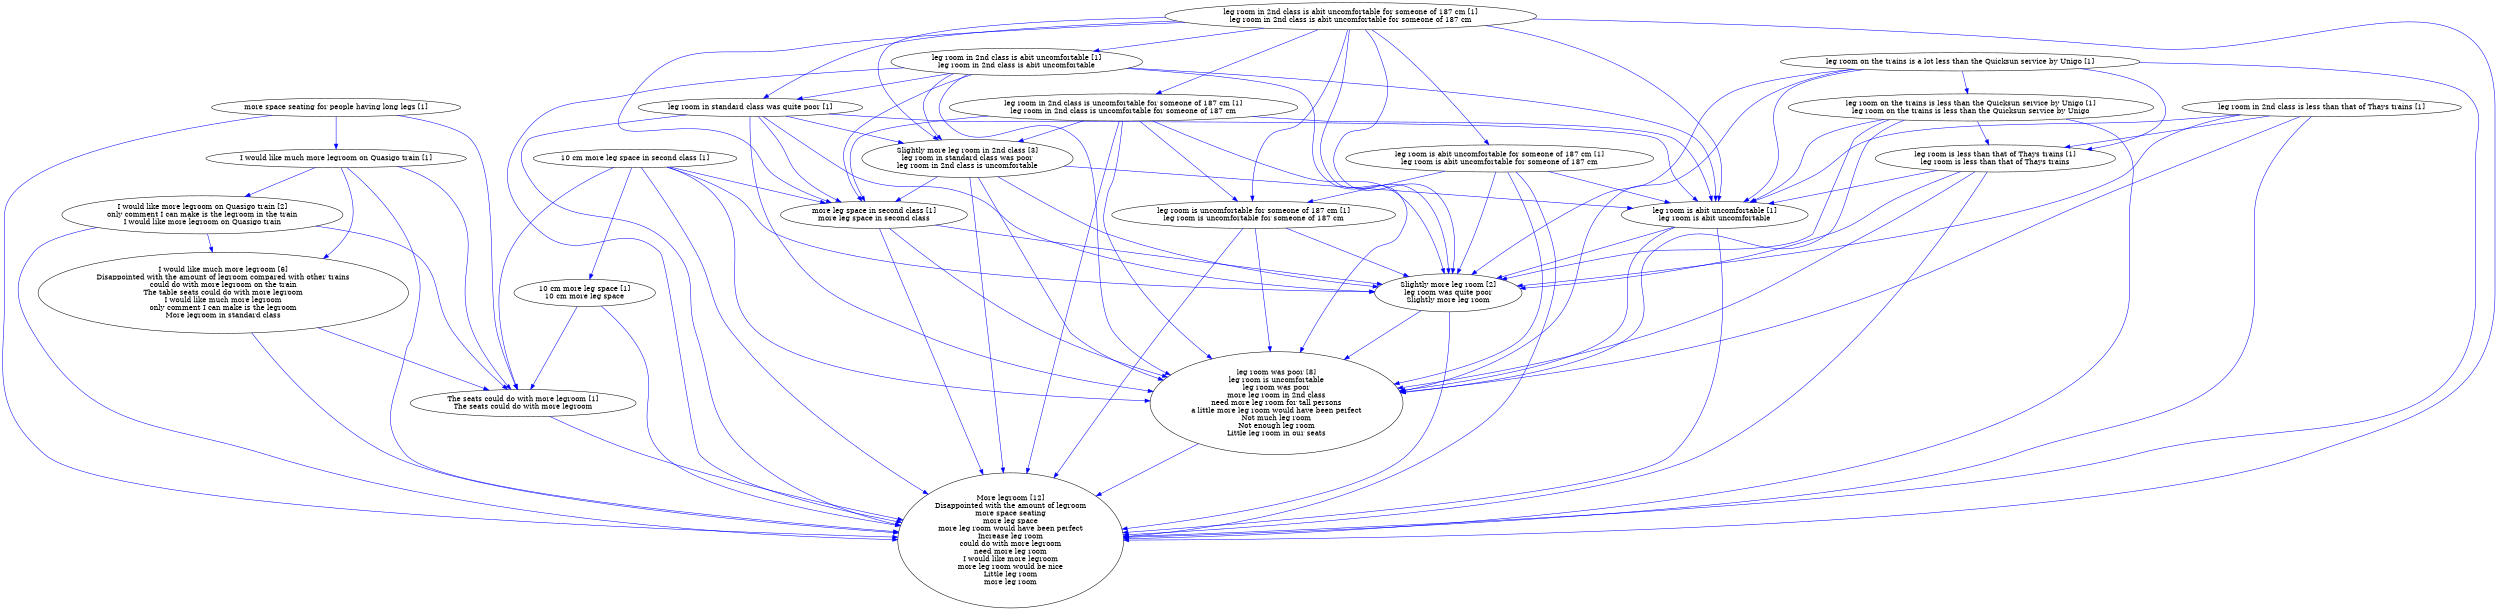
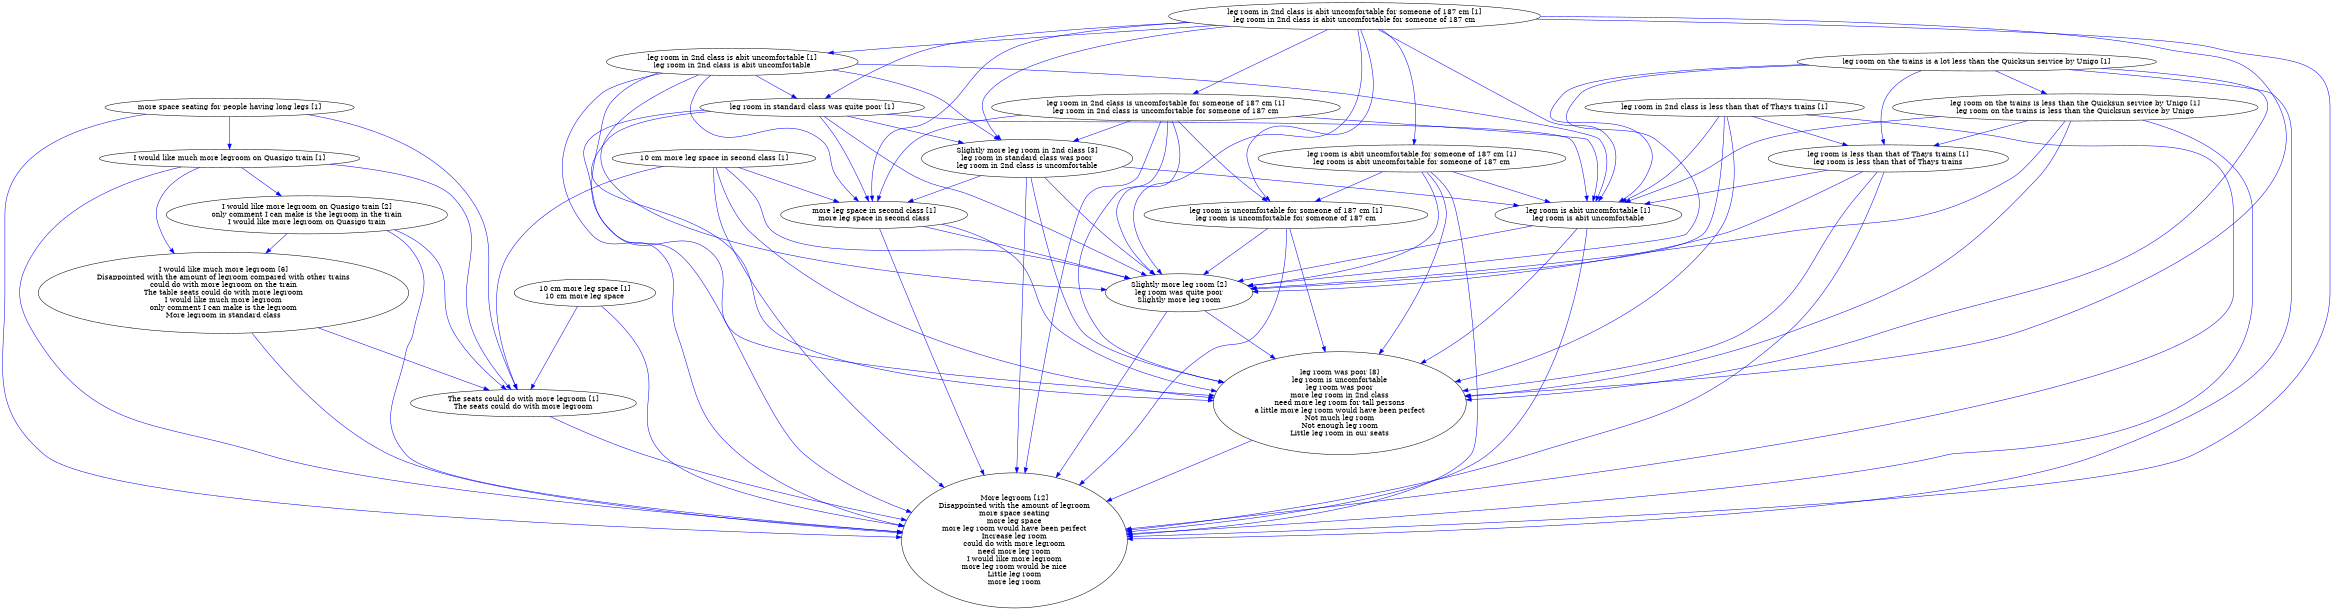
(611, 224) -> none
